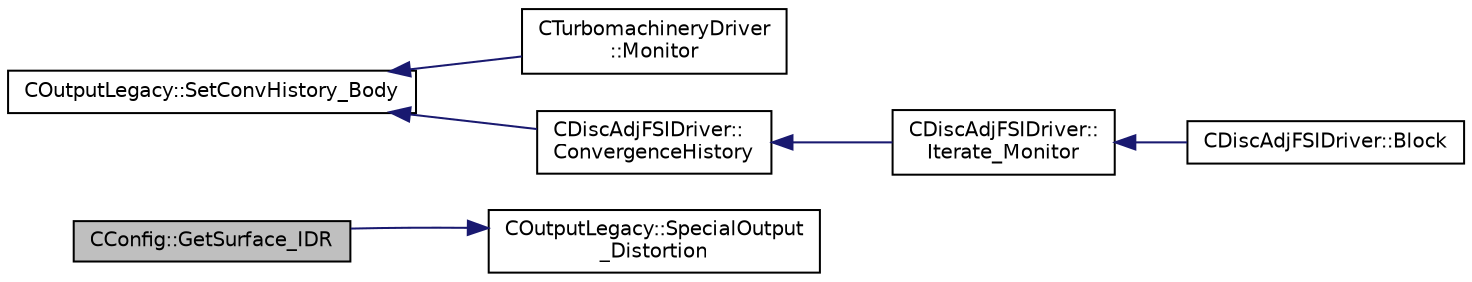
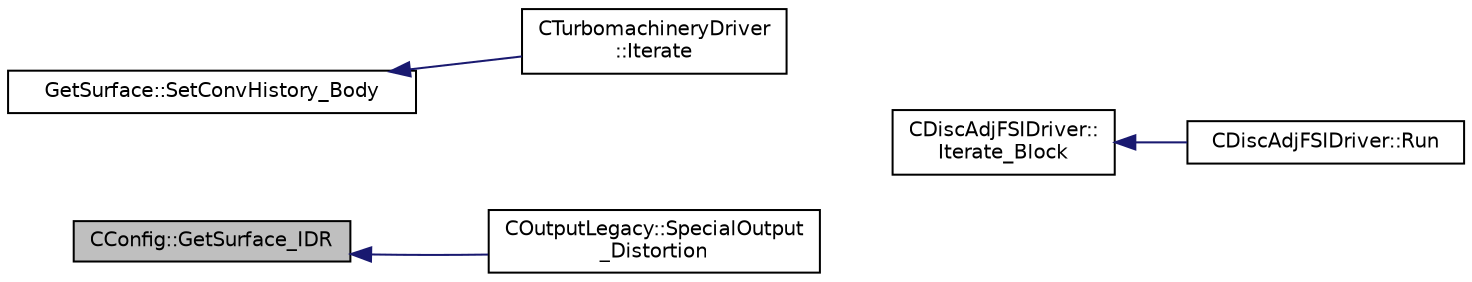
(654, 41) -> (654, 41)
(212, 92) -> (212, 92)
(654, 142) -> none
(1004, 142) -> (1004, 142)
(1326, 142) -> (1326, 142)
(409, 228) -> (430, 255)
